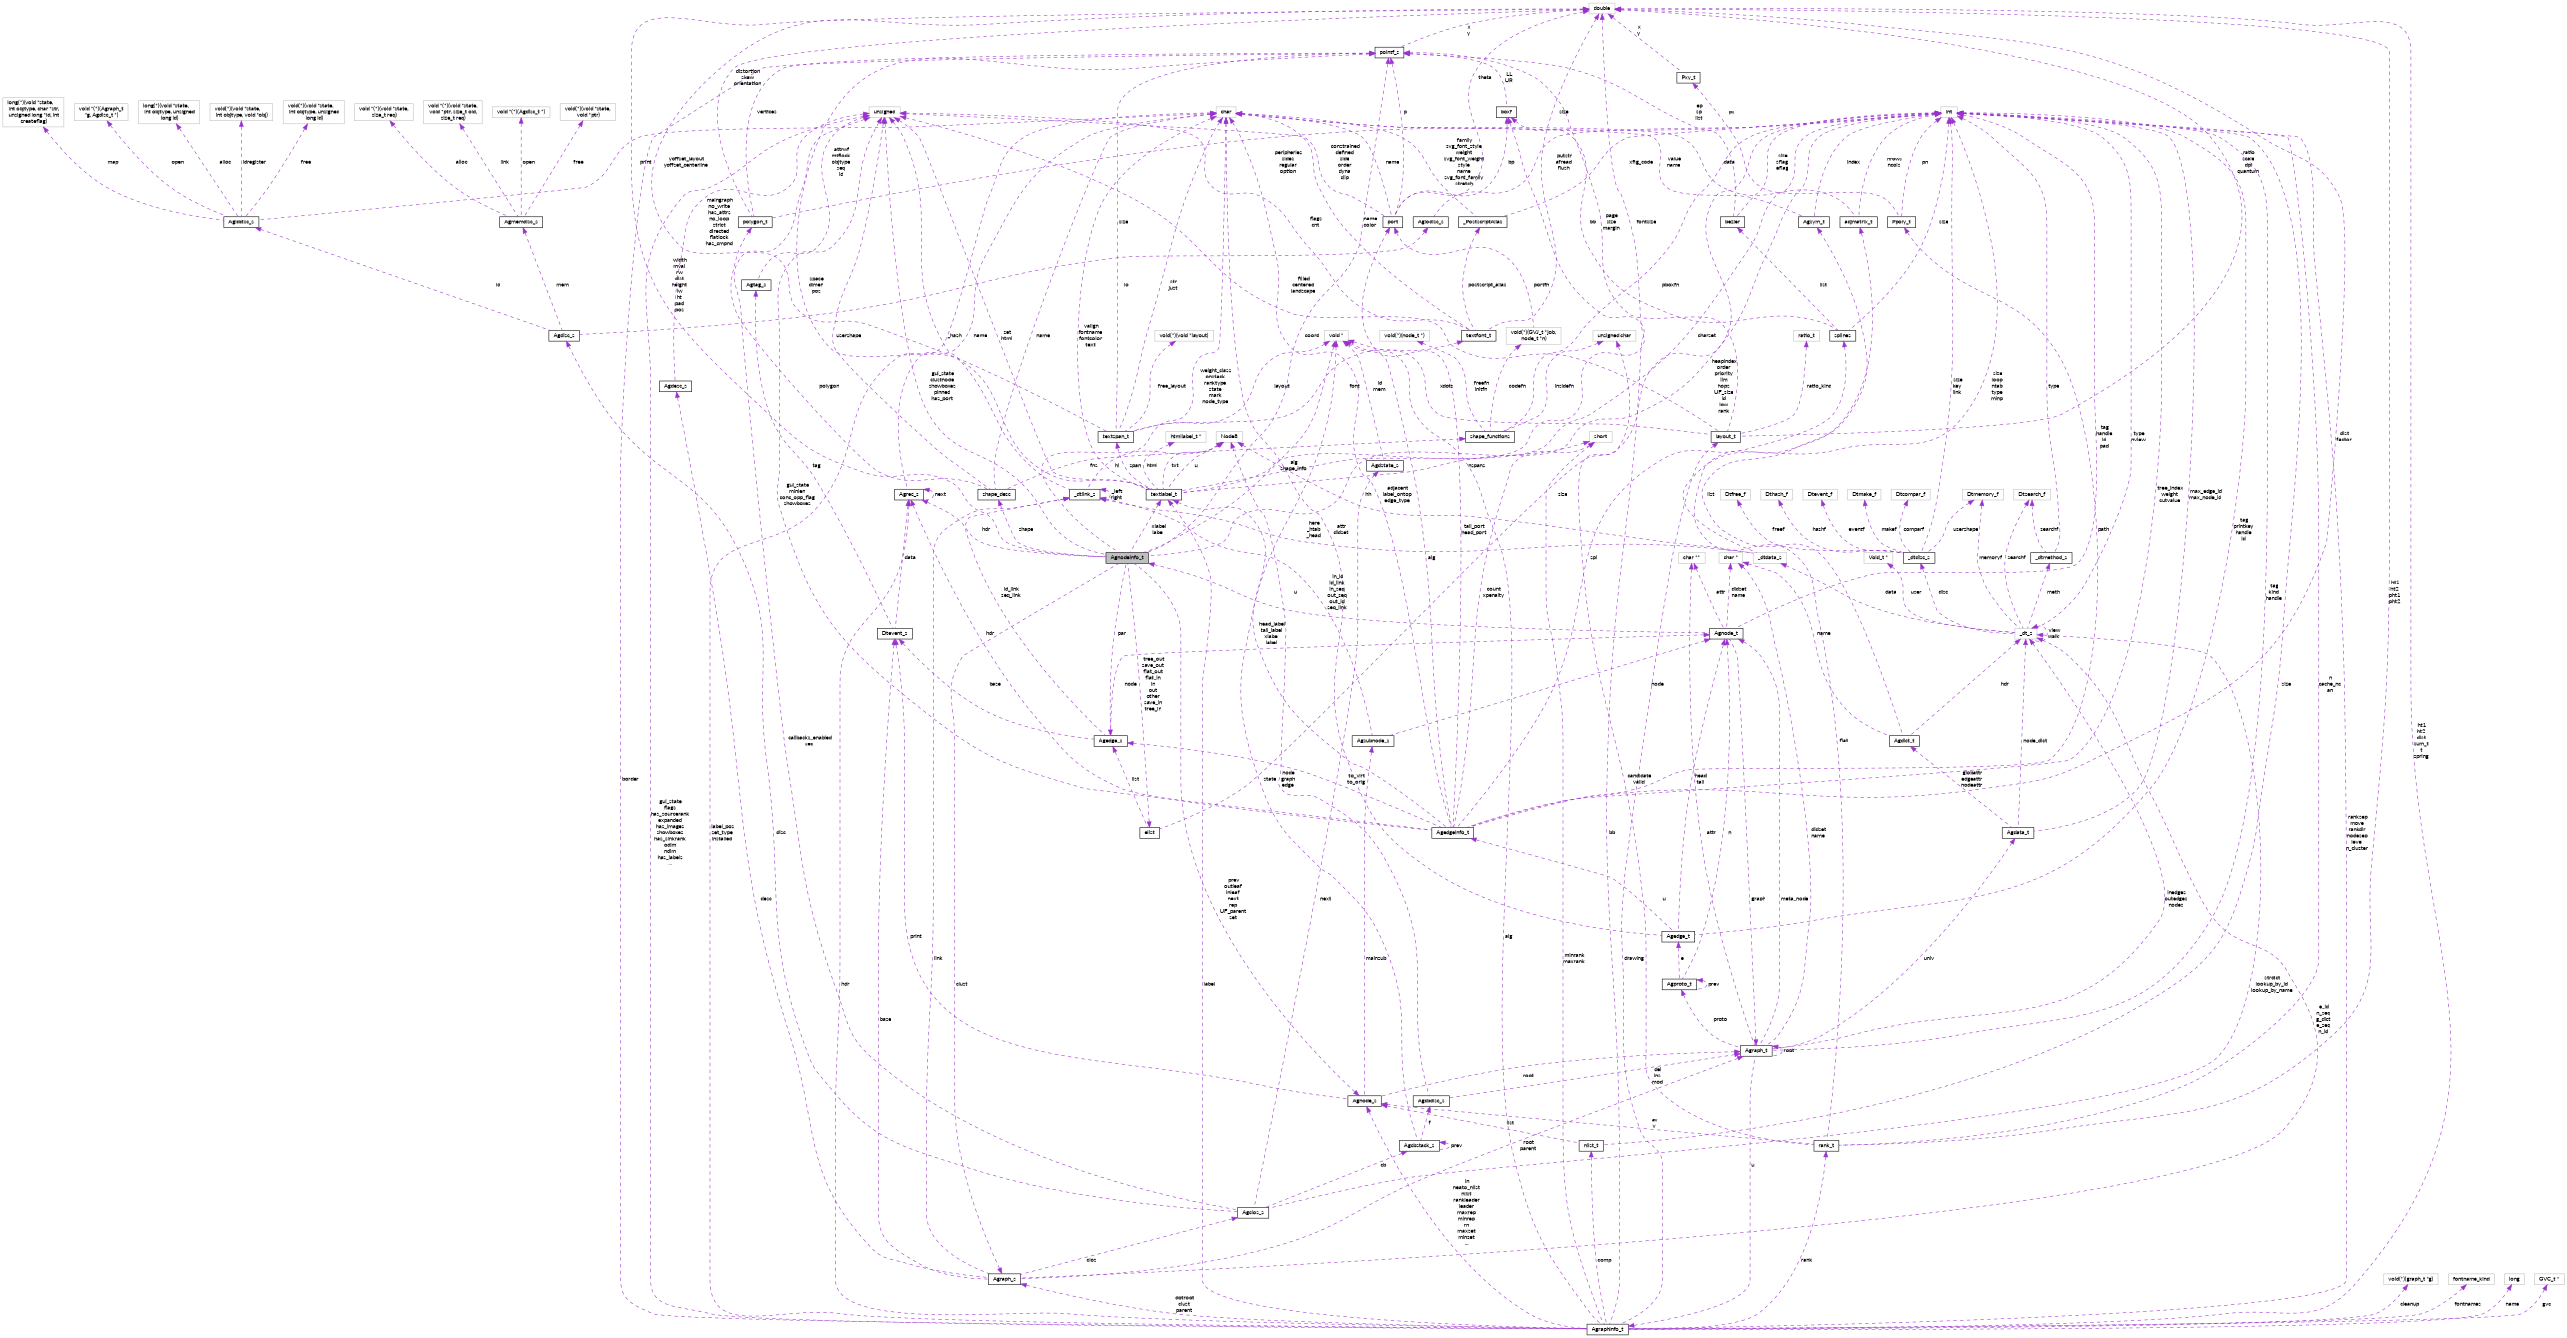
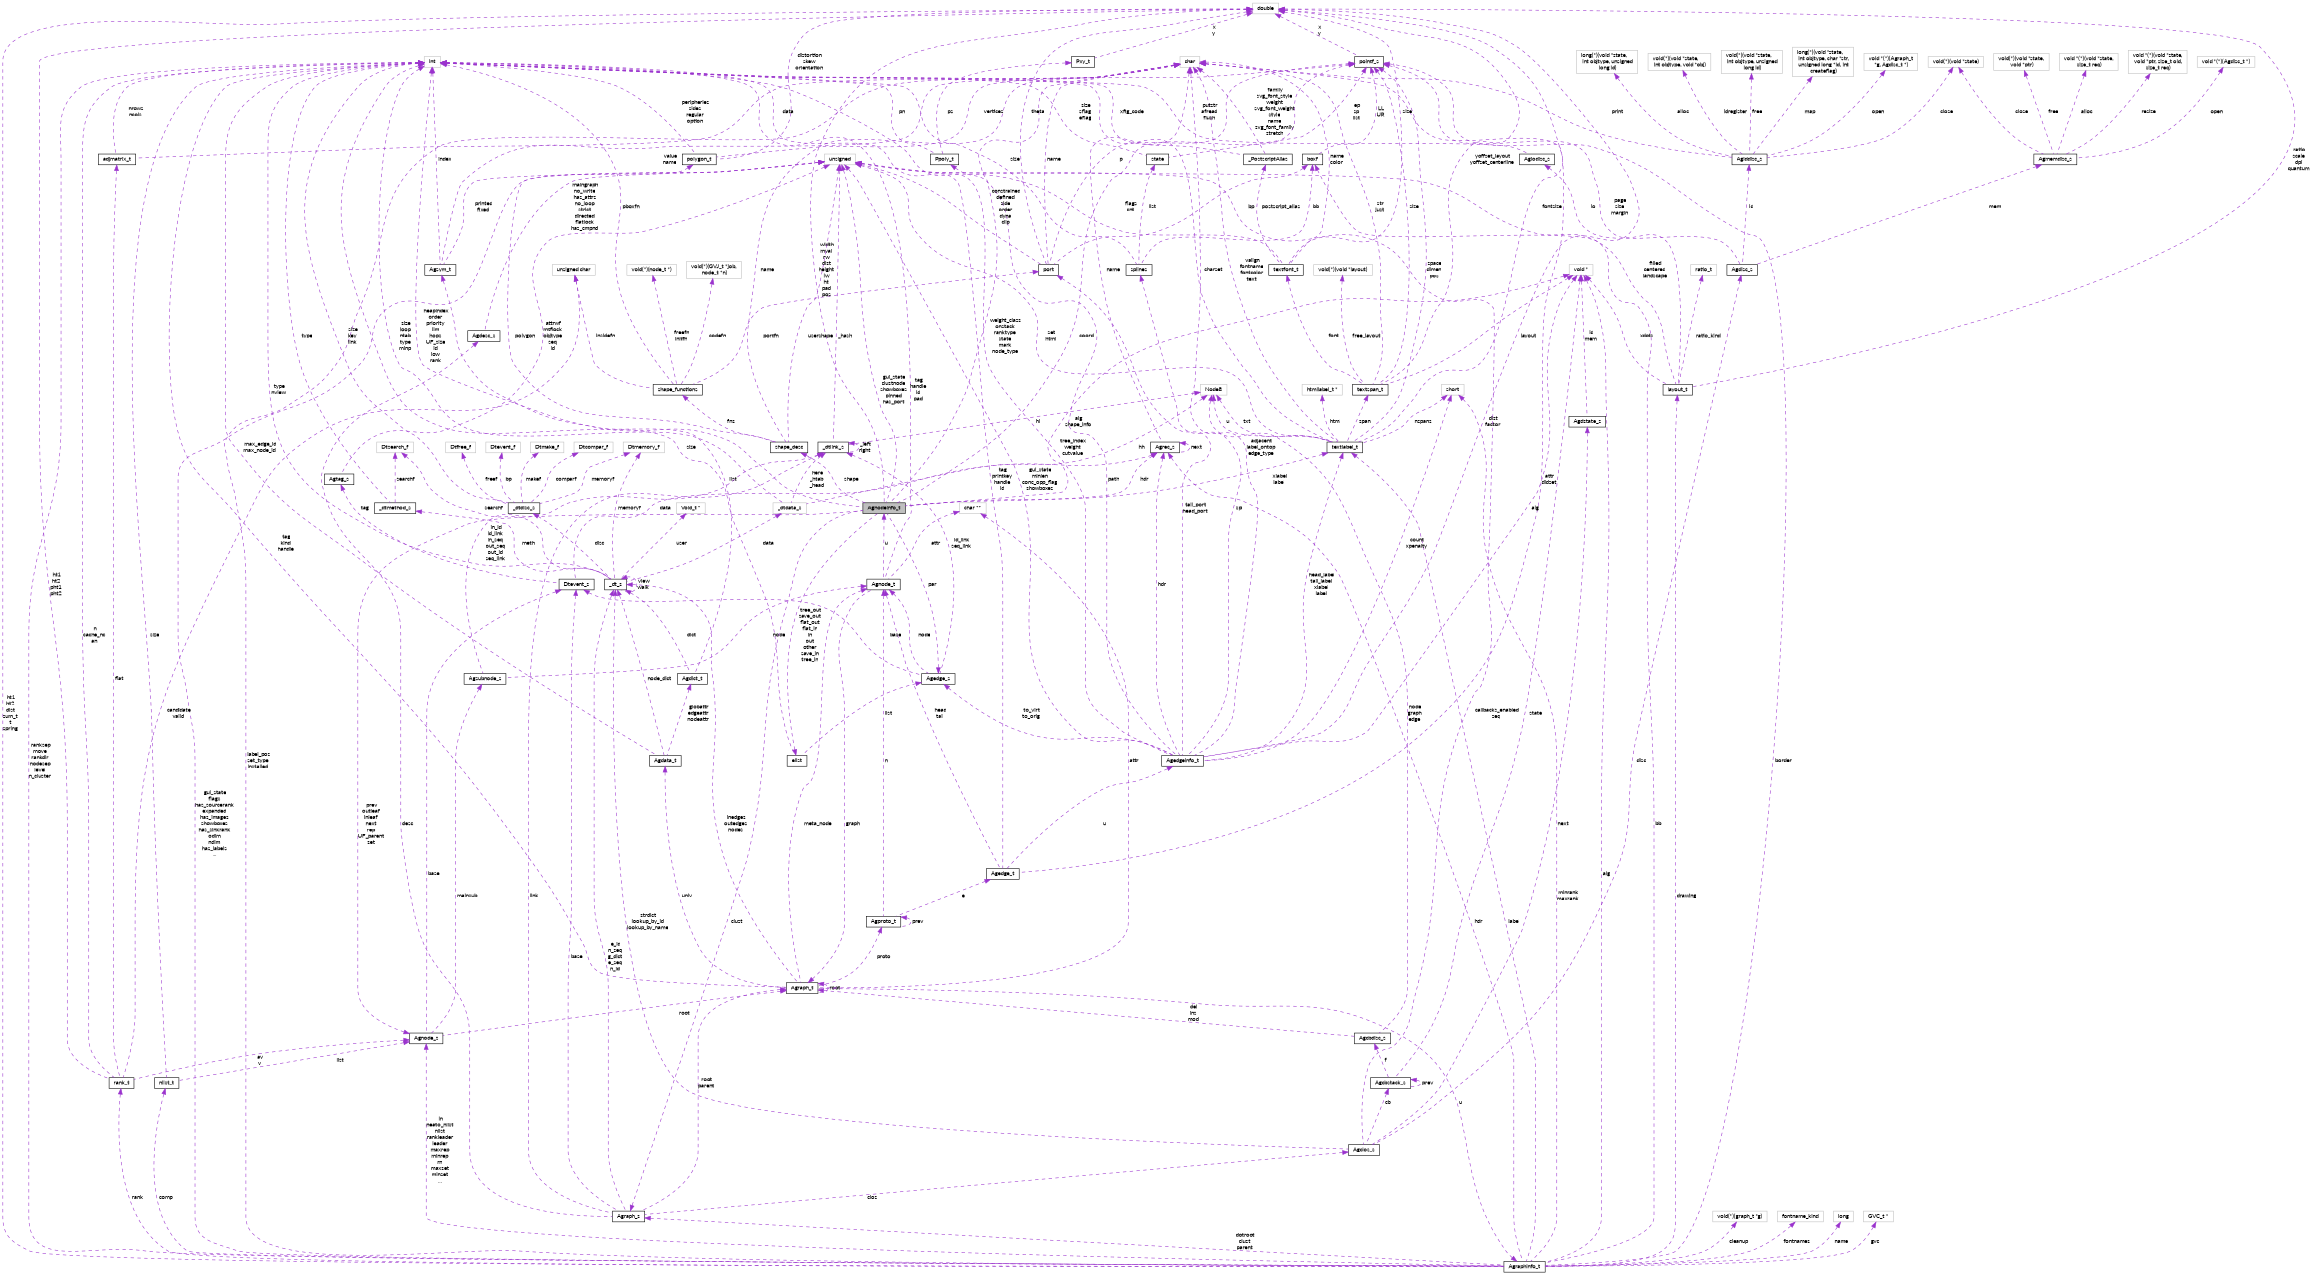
none -> (1956, 62)
(504, 162) -> (2148, 112)
none -> (525, 176)
(1733, 222) -> (1158, 159)
(1487, 248) -> (844, 294)
(1777, 495) -> none
(1856, 530) -> (508, 479)
(1965, 530) -> (602, 479)
(1731, 558) -> none
(2026, 634) -> (616, 584)
(2004, 684) -> (691, 635)
(915, 937) -> (433, 874)
